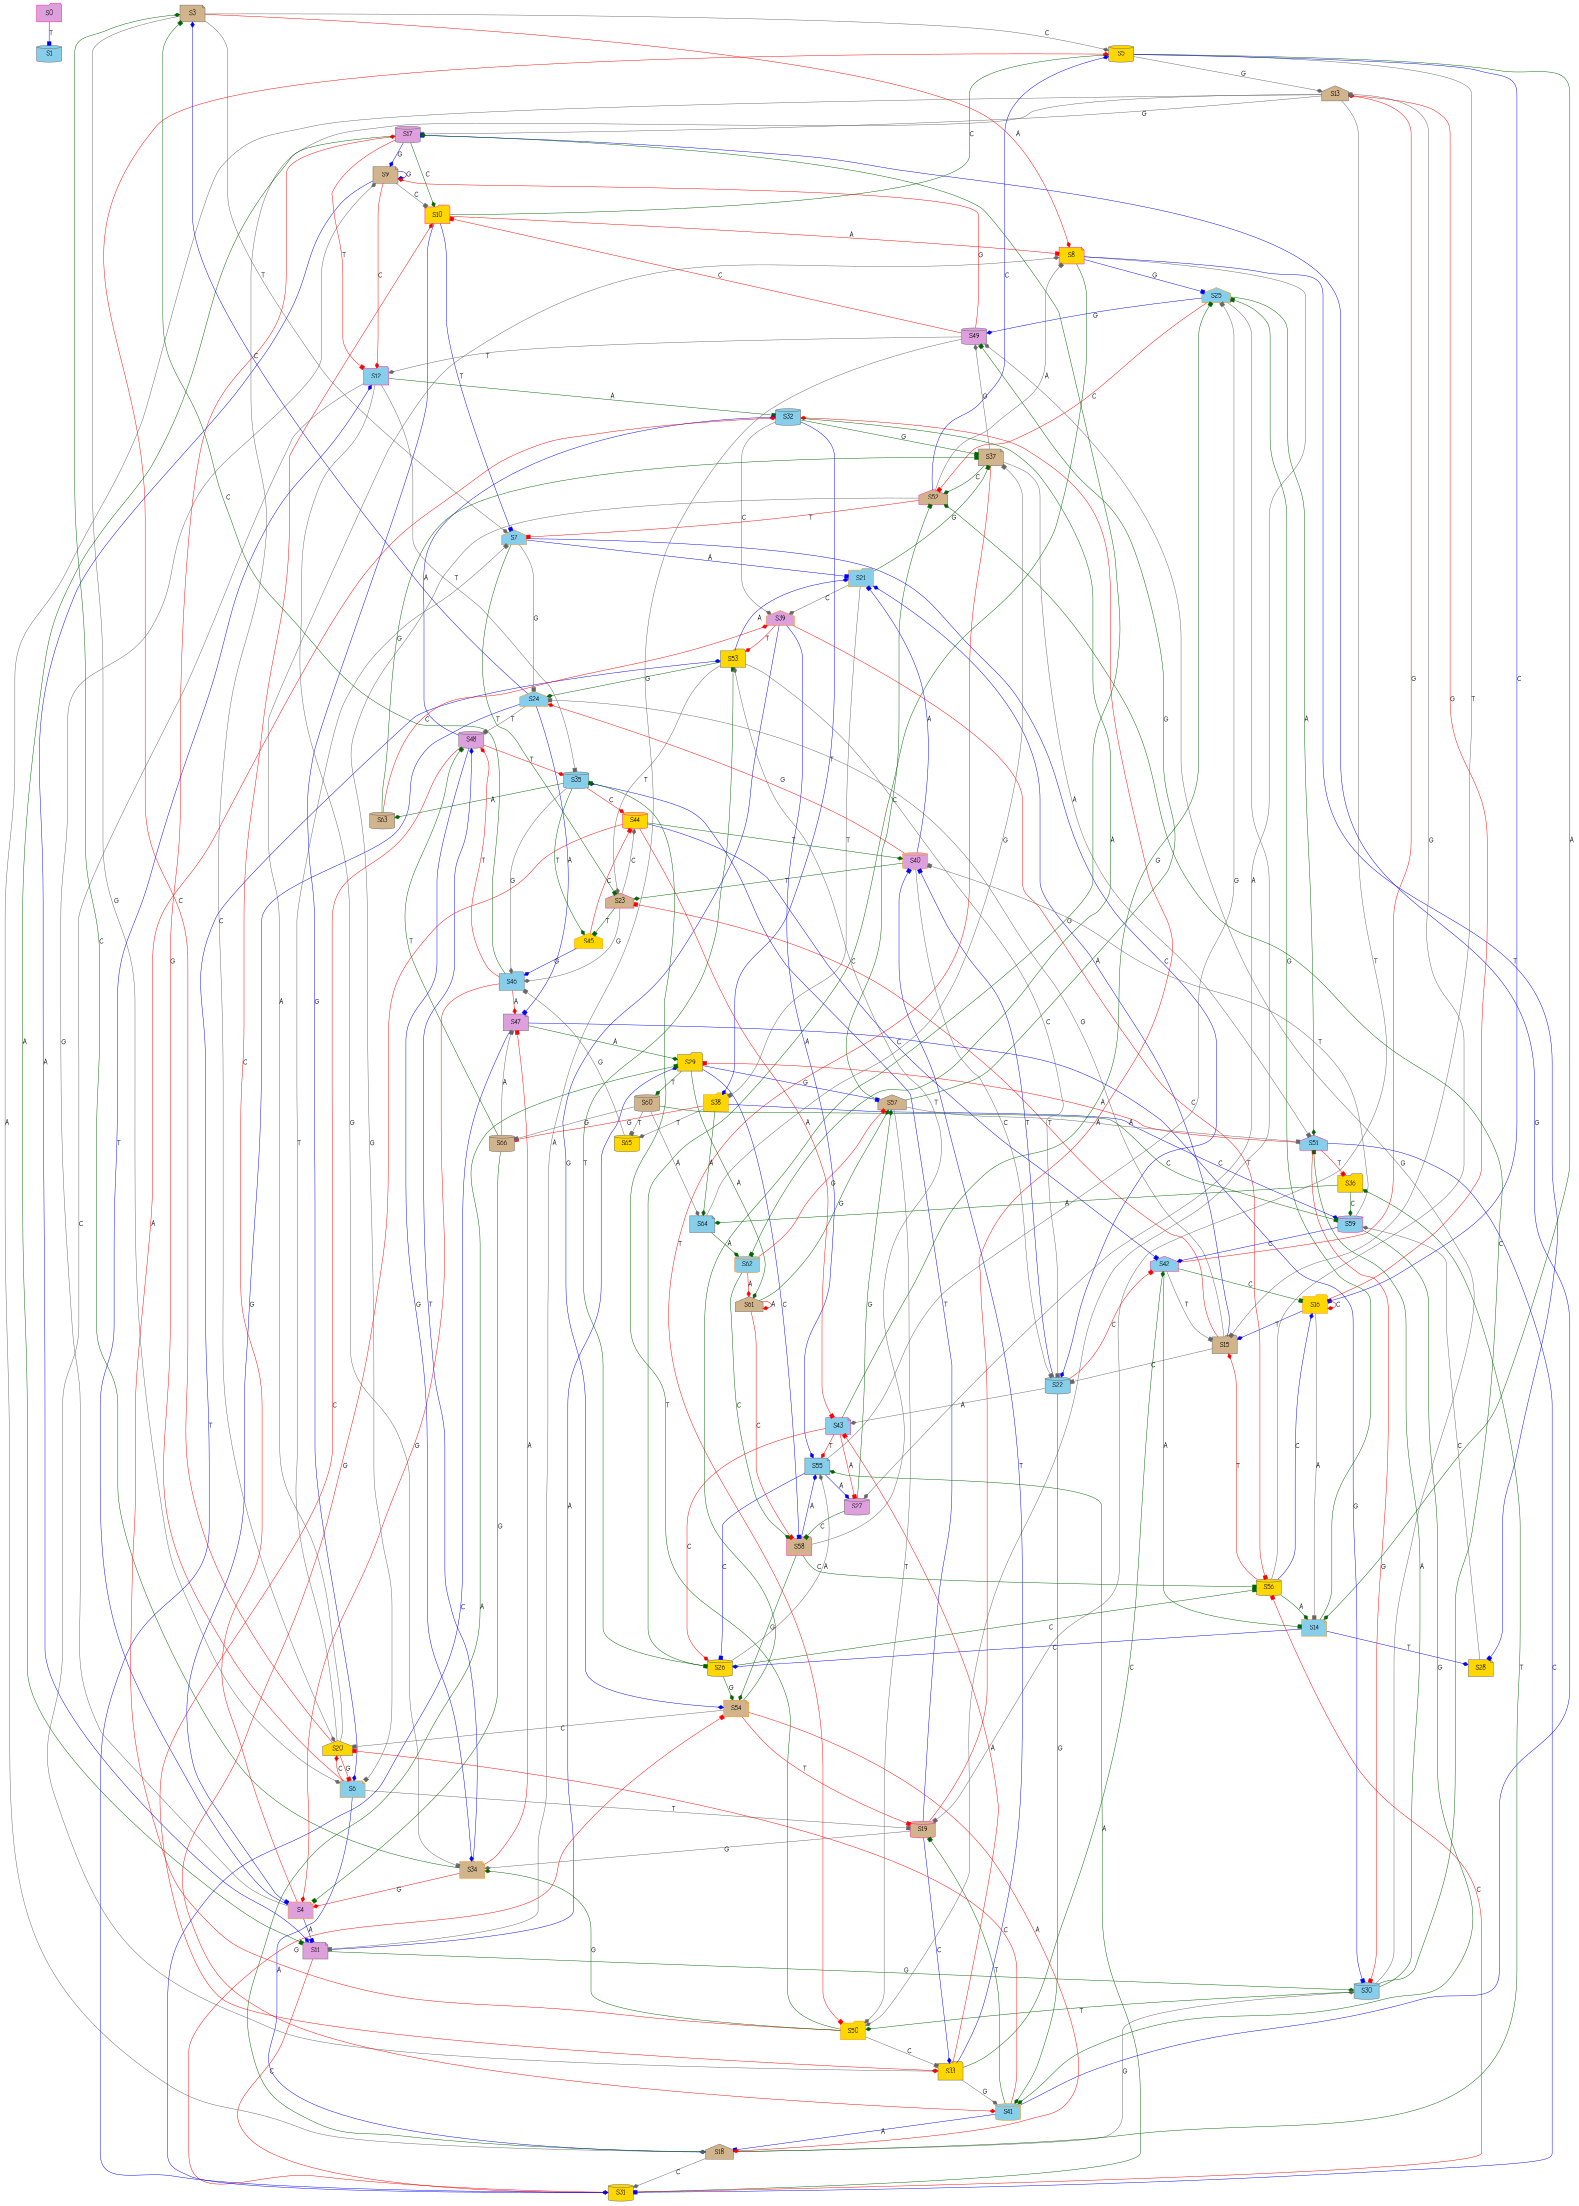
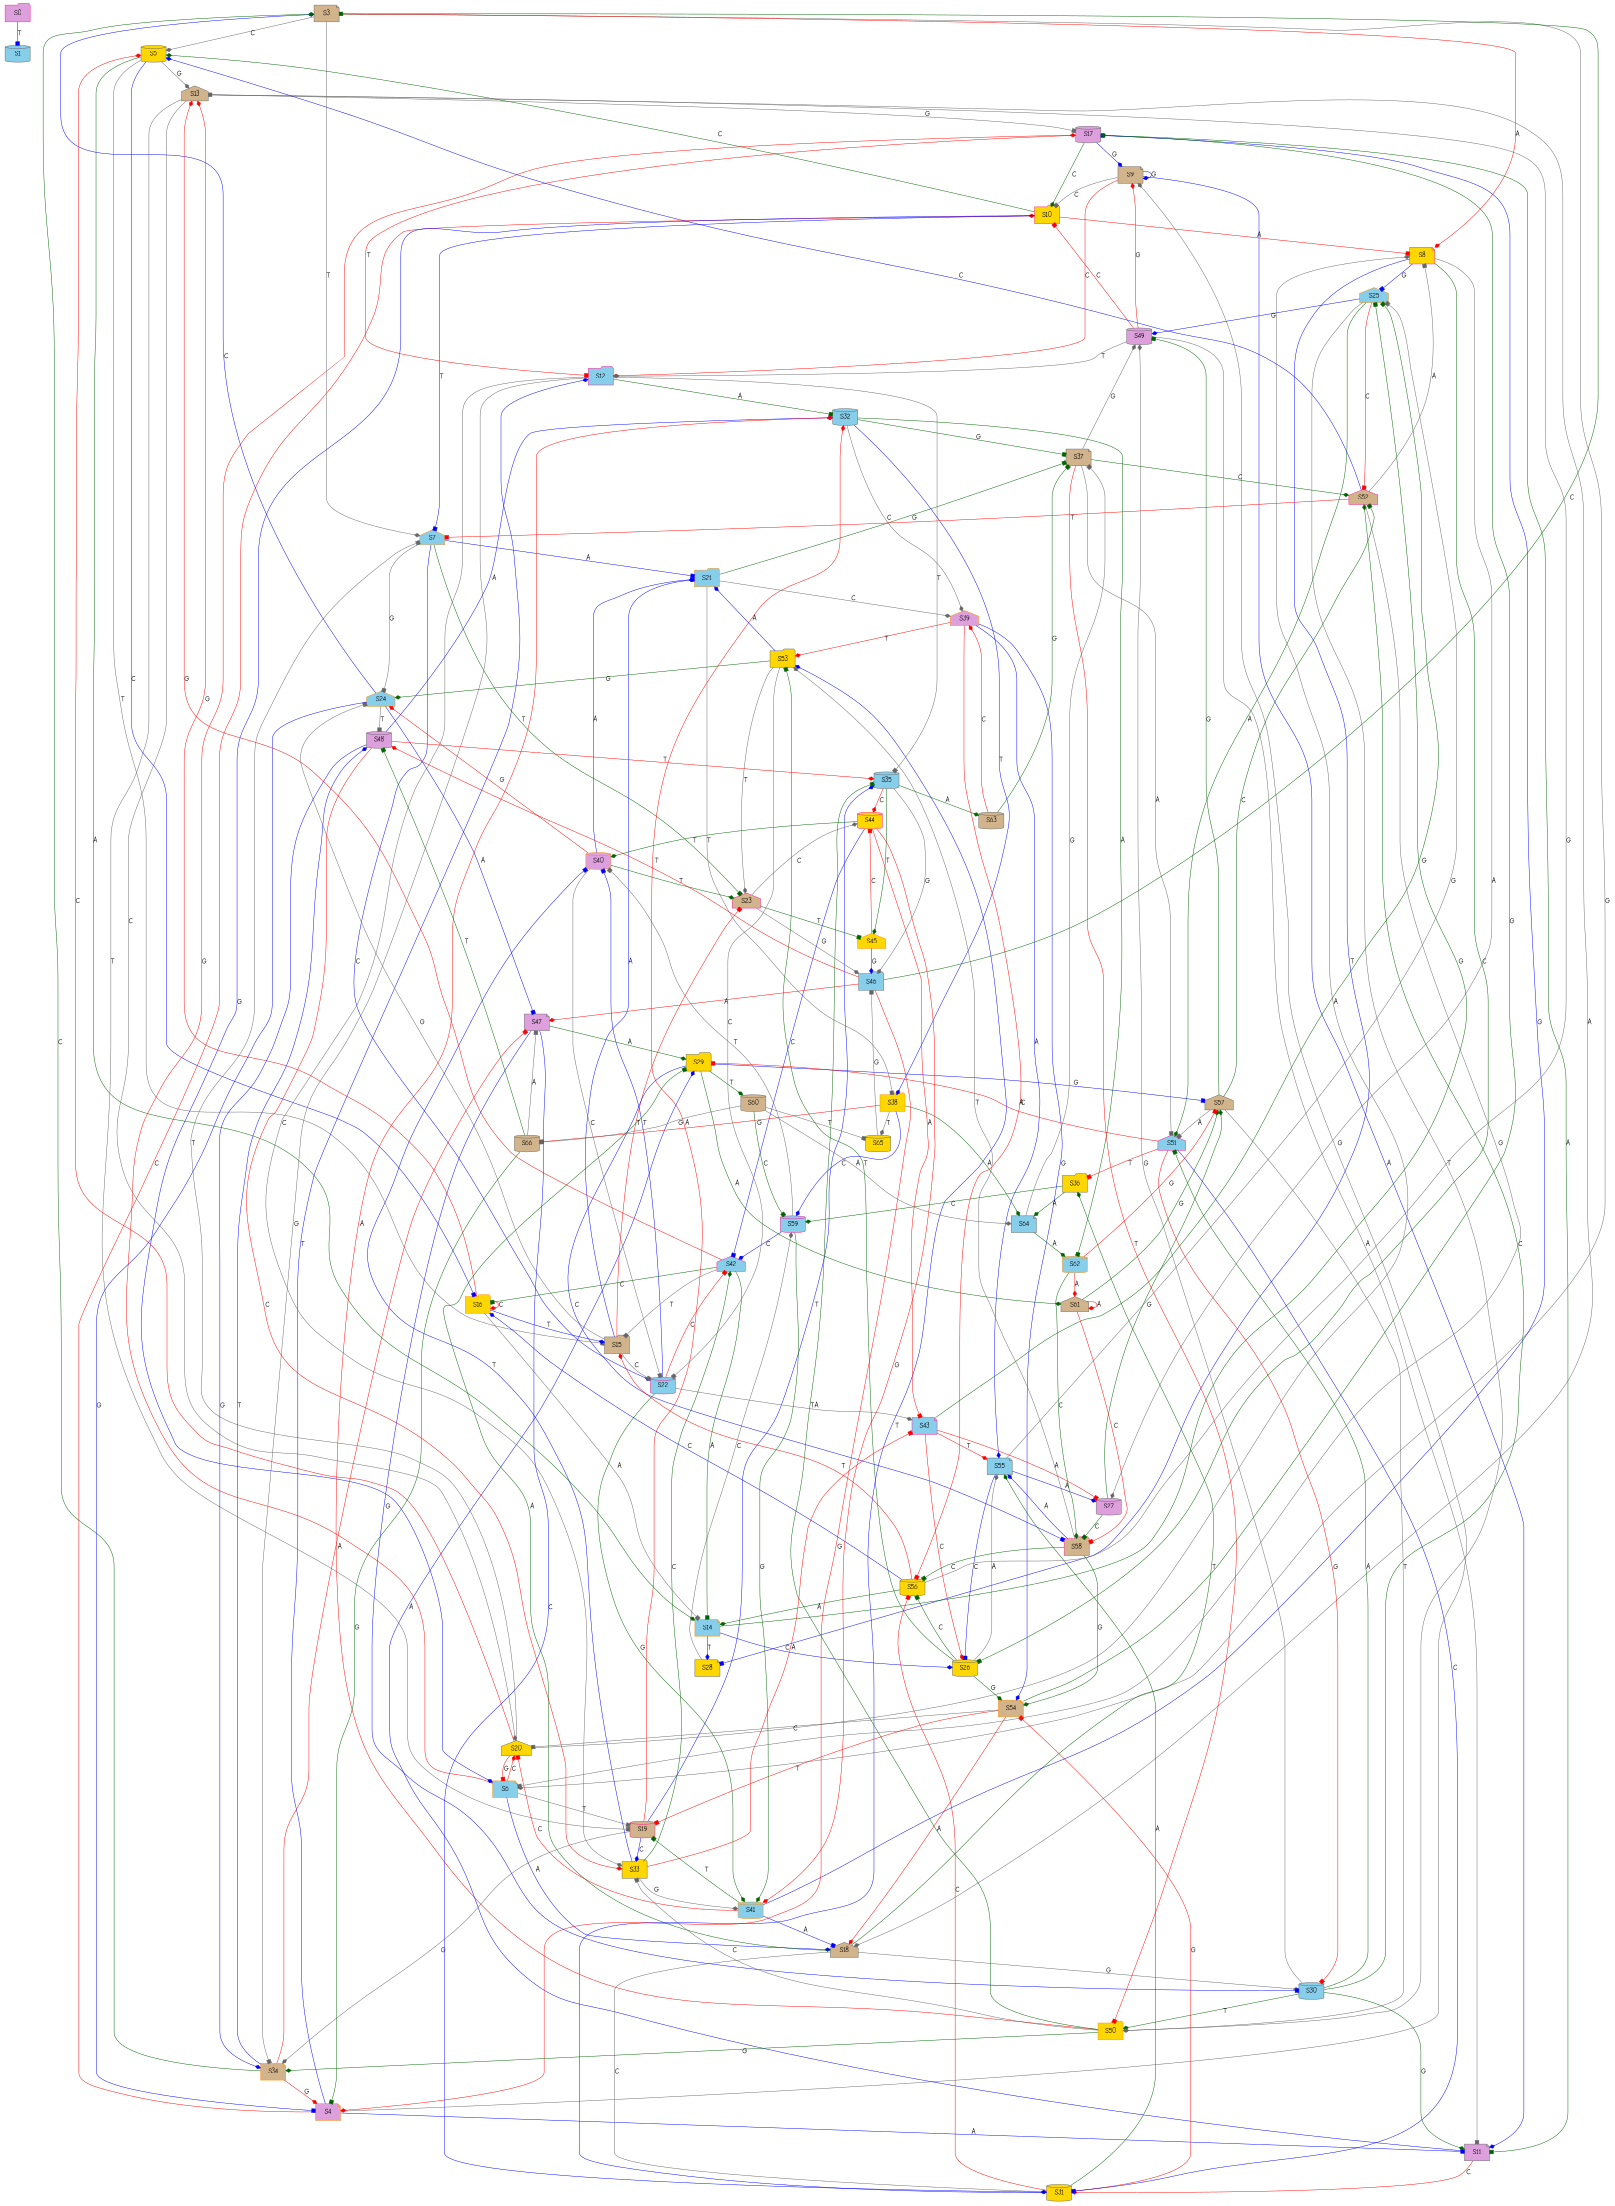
(1058, 1386) -> (663, 1386)
(838, 1971) -> (1420, 2048)
